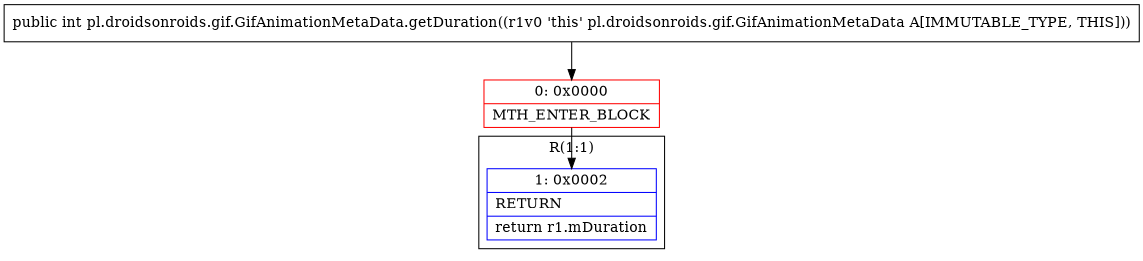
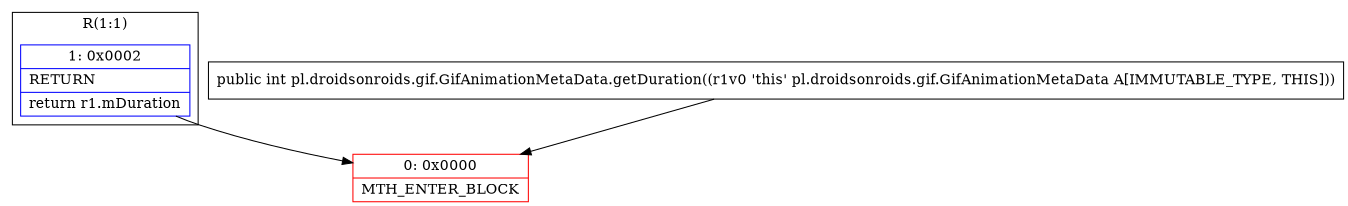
(572, 143) -> (258, 142)
